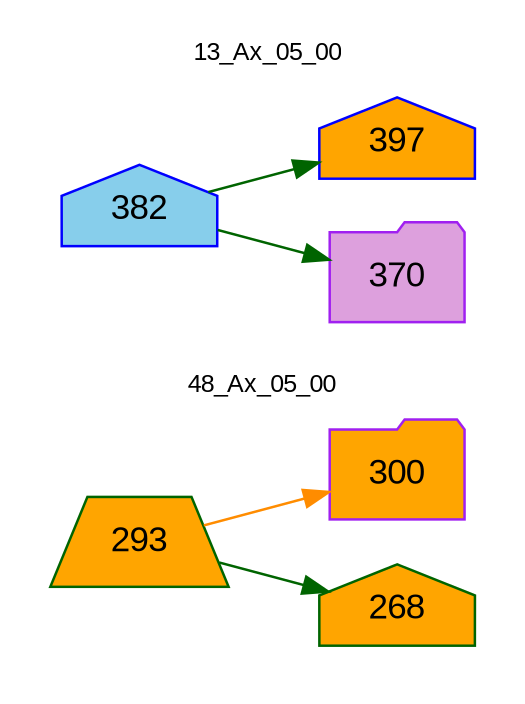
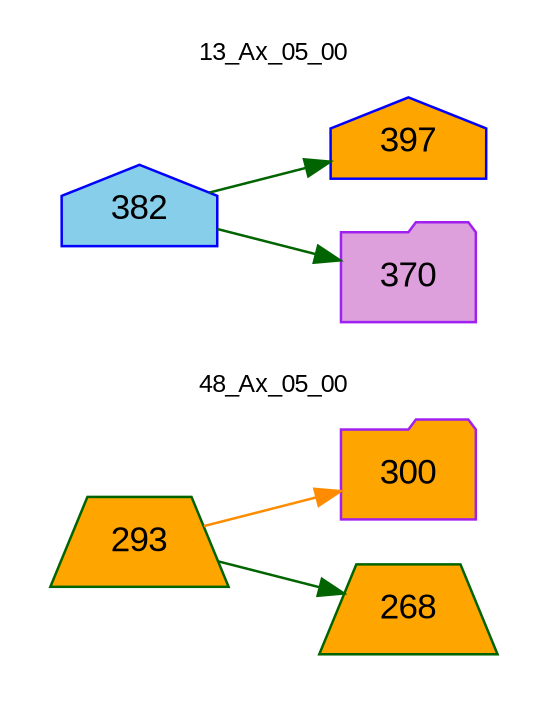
(397, 609) -> (408, 609)
